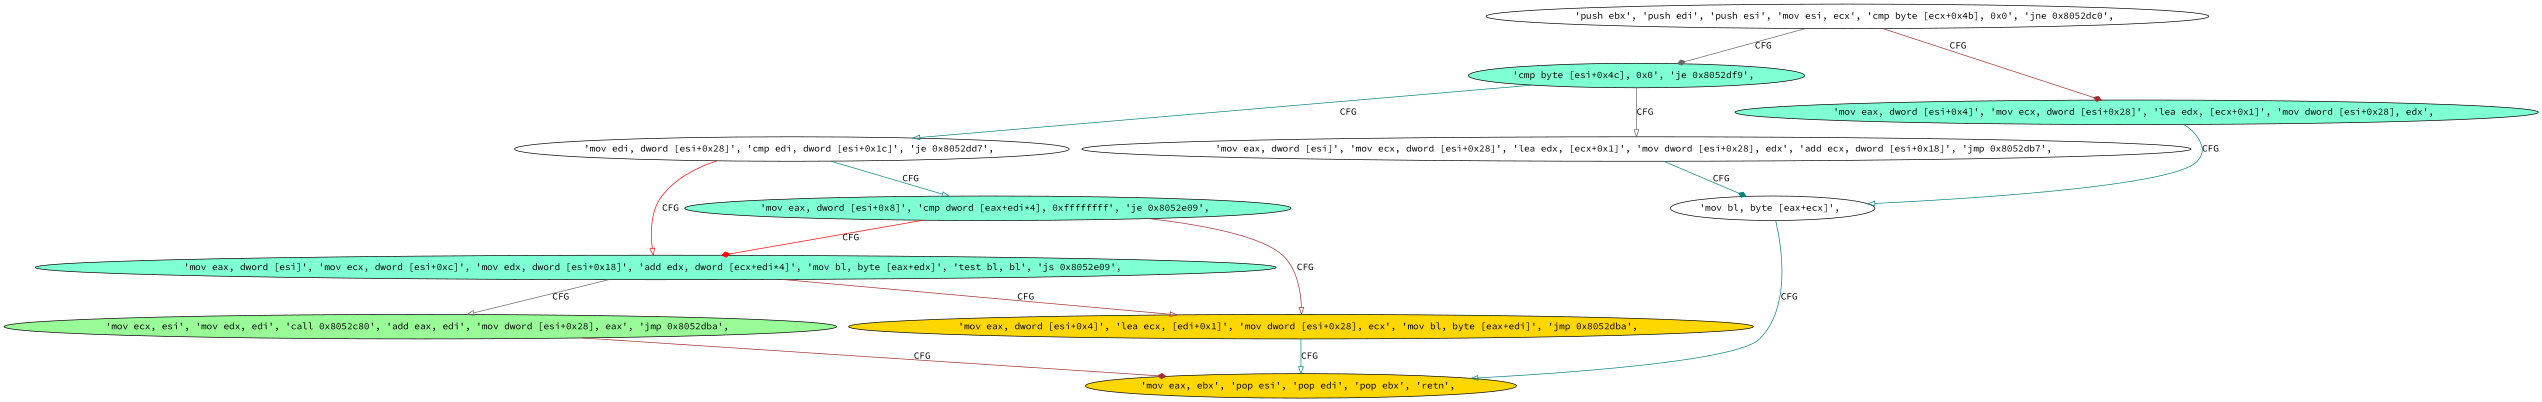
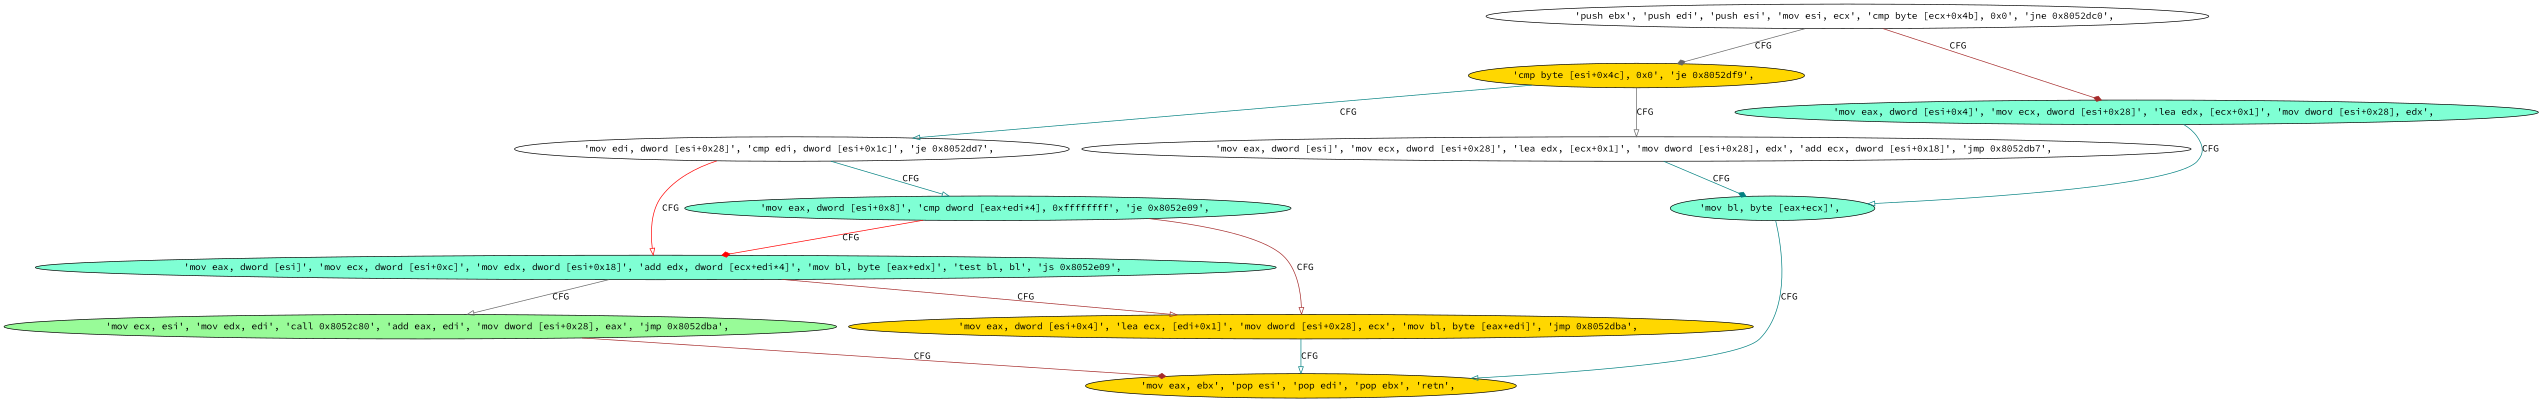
(1636, 76) -> (1636, 76)
(1773, 208) -> (1773, 208)
